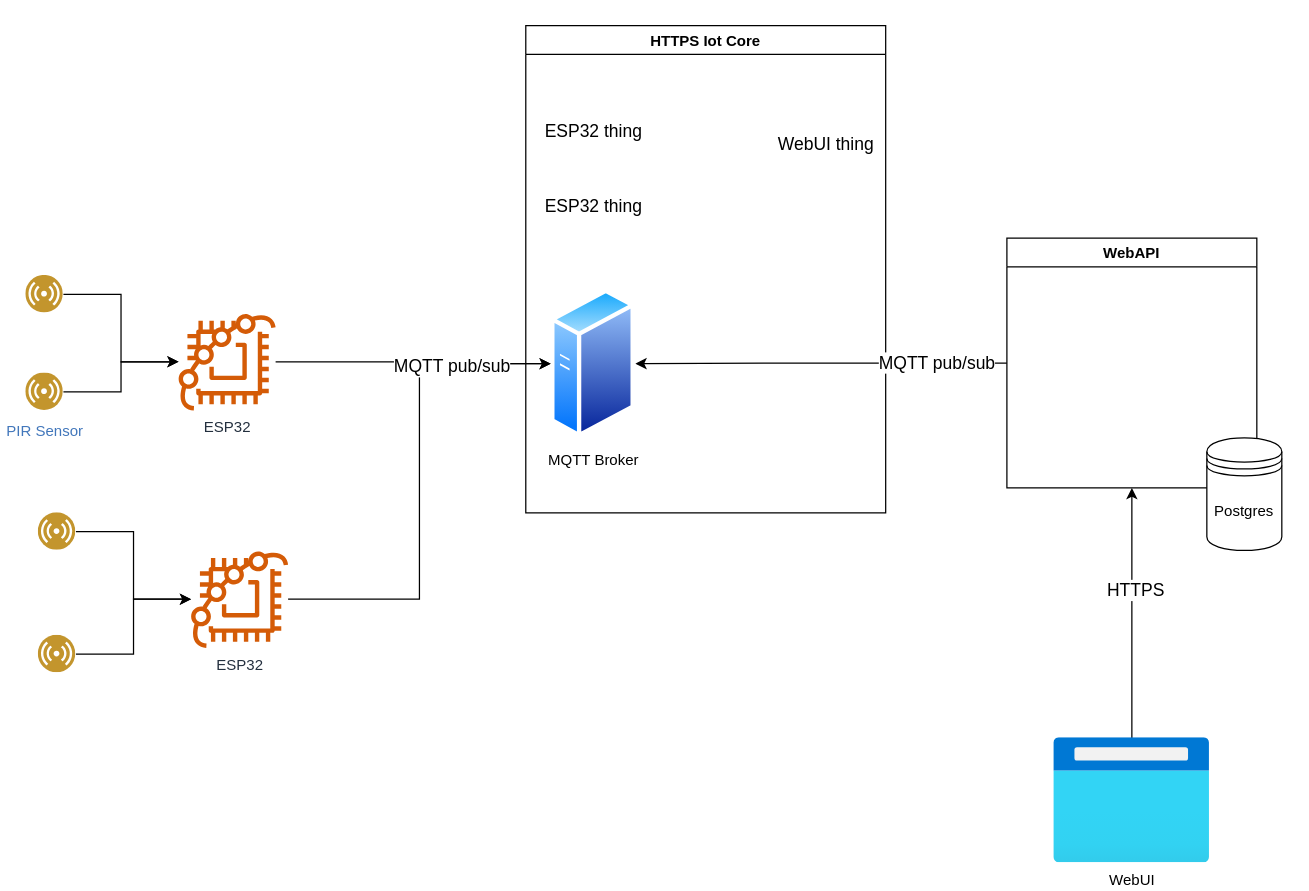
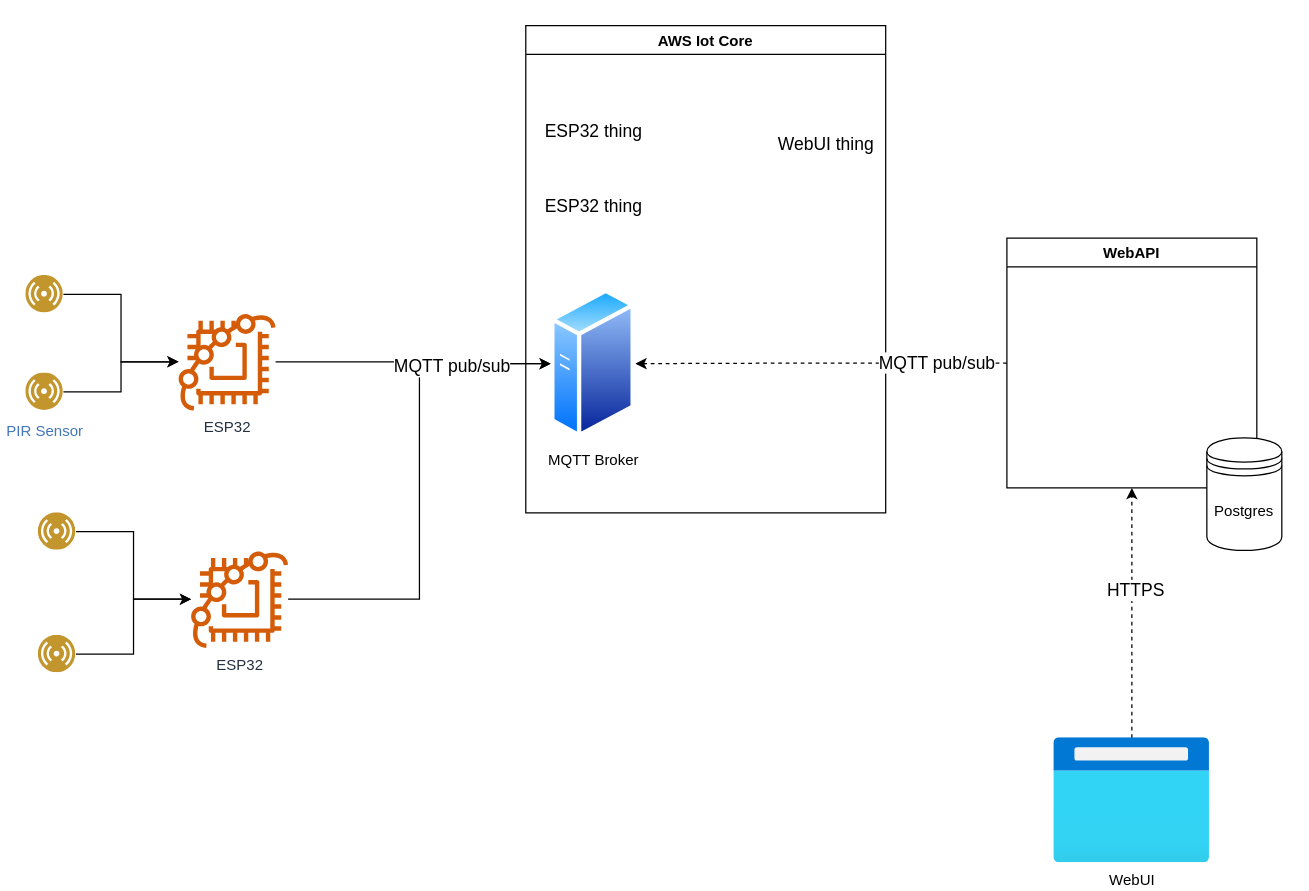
(705, 41) -> (705, 41)
(762, 363) -> (762, 363)
(1132, 668) -> (1132, 668)
